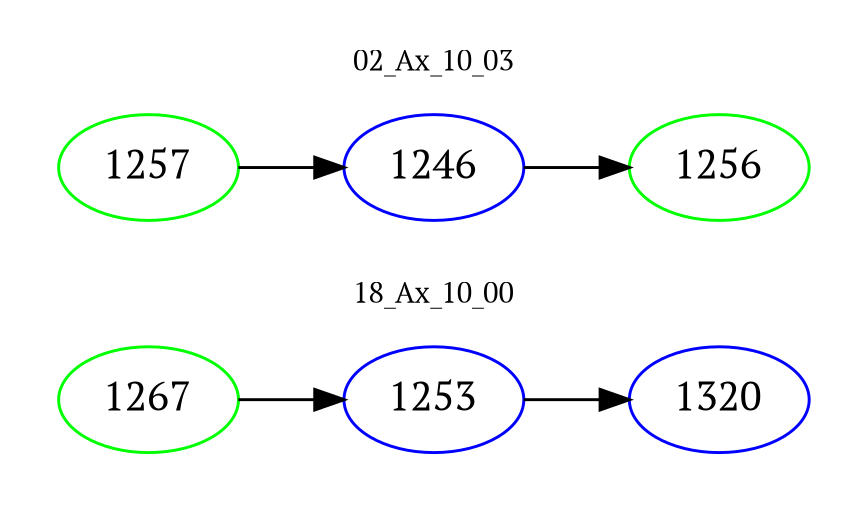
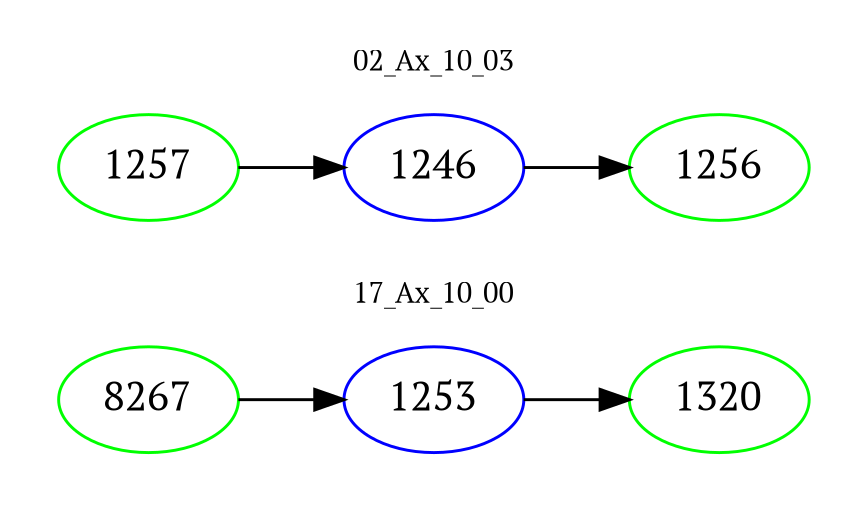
(434, 295) -> (434, 295)
(149, 400) -> (149, 400)
(719, 400) -> (719, 400)
